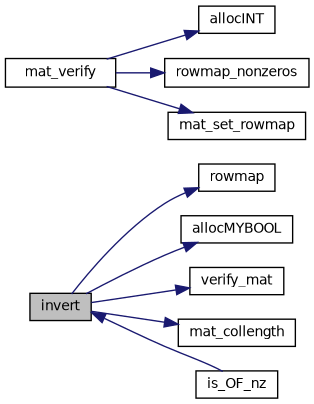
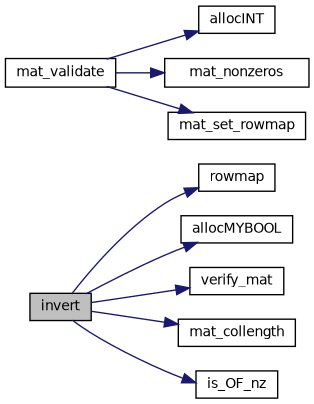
(61, 73) -> (61, 73)
(237, 73) -> (237, 73)
(163, 346) -> (126, 353)
